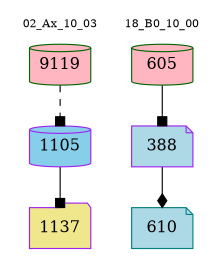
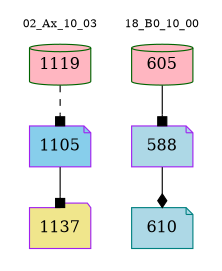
(60, 65) -> (60, 65)
(60, 146) -> (60, 146)
(162, 146) -> (162, 146)
